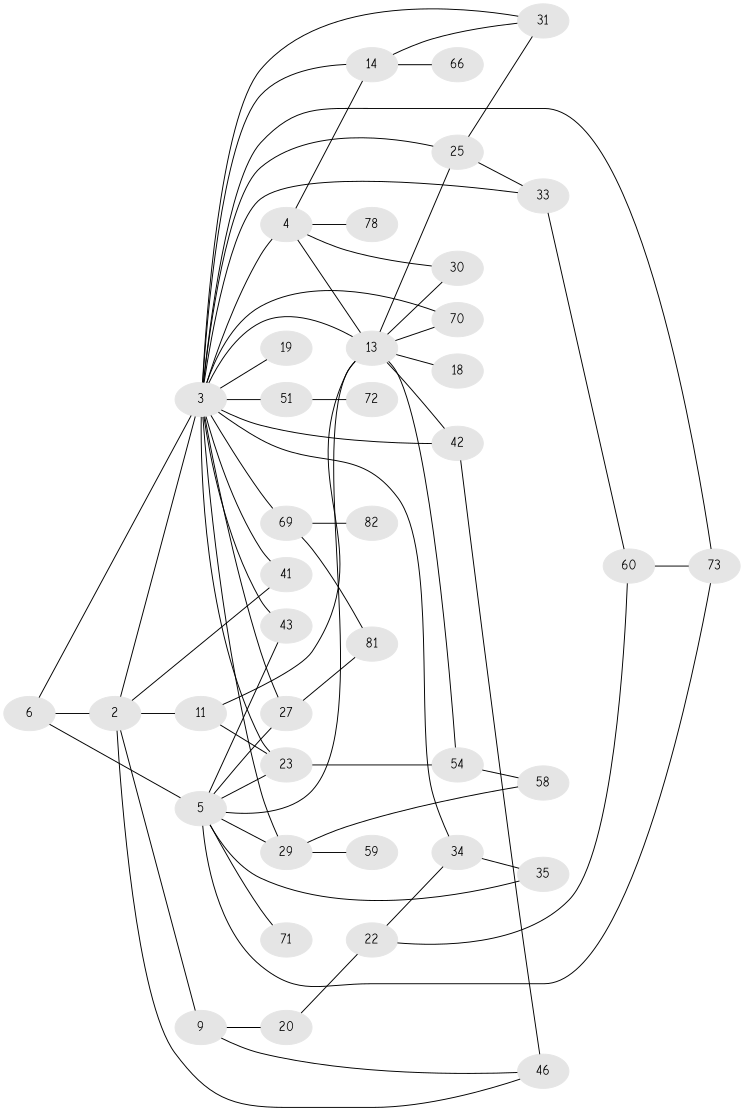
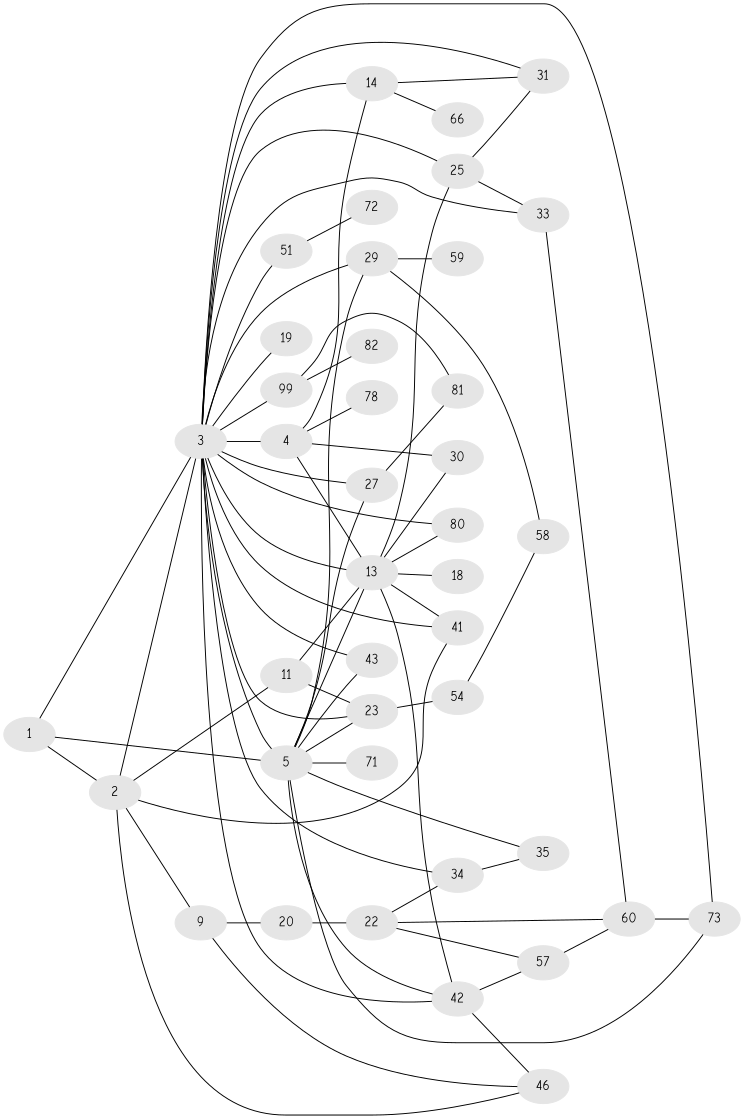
(458, 320) -> (458, 525)
(286, 523) -> (286, 390)
(436, 551) -> (415, 600)
none -> (221, 608)
(29, 714) -> (29, 734)
none -> (334, 933)
none -> (543, 963)
